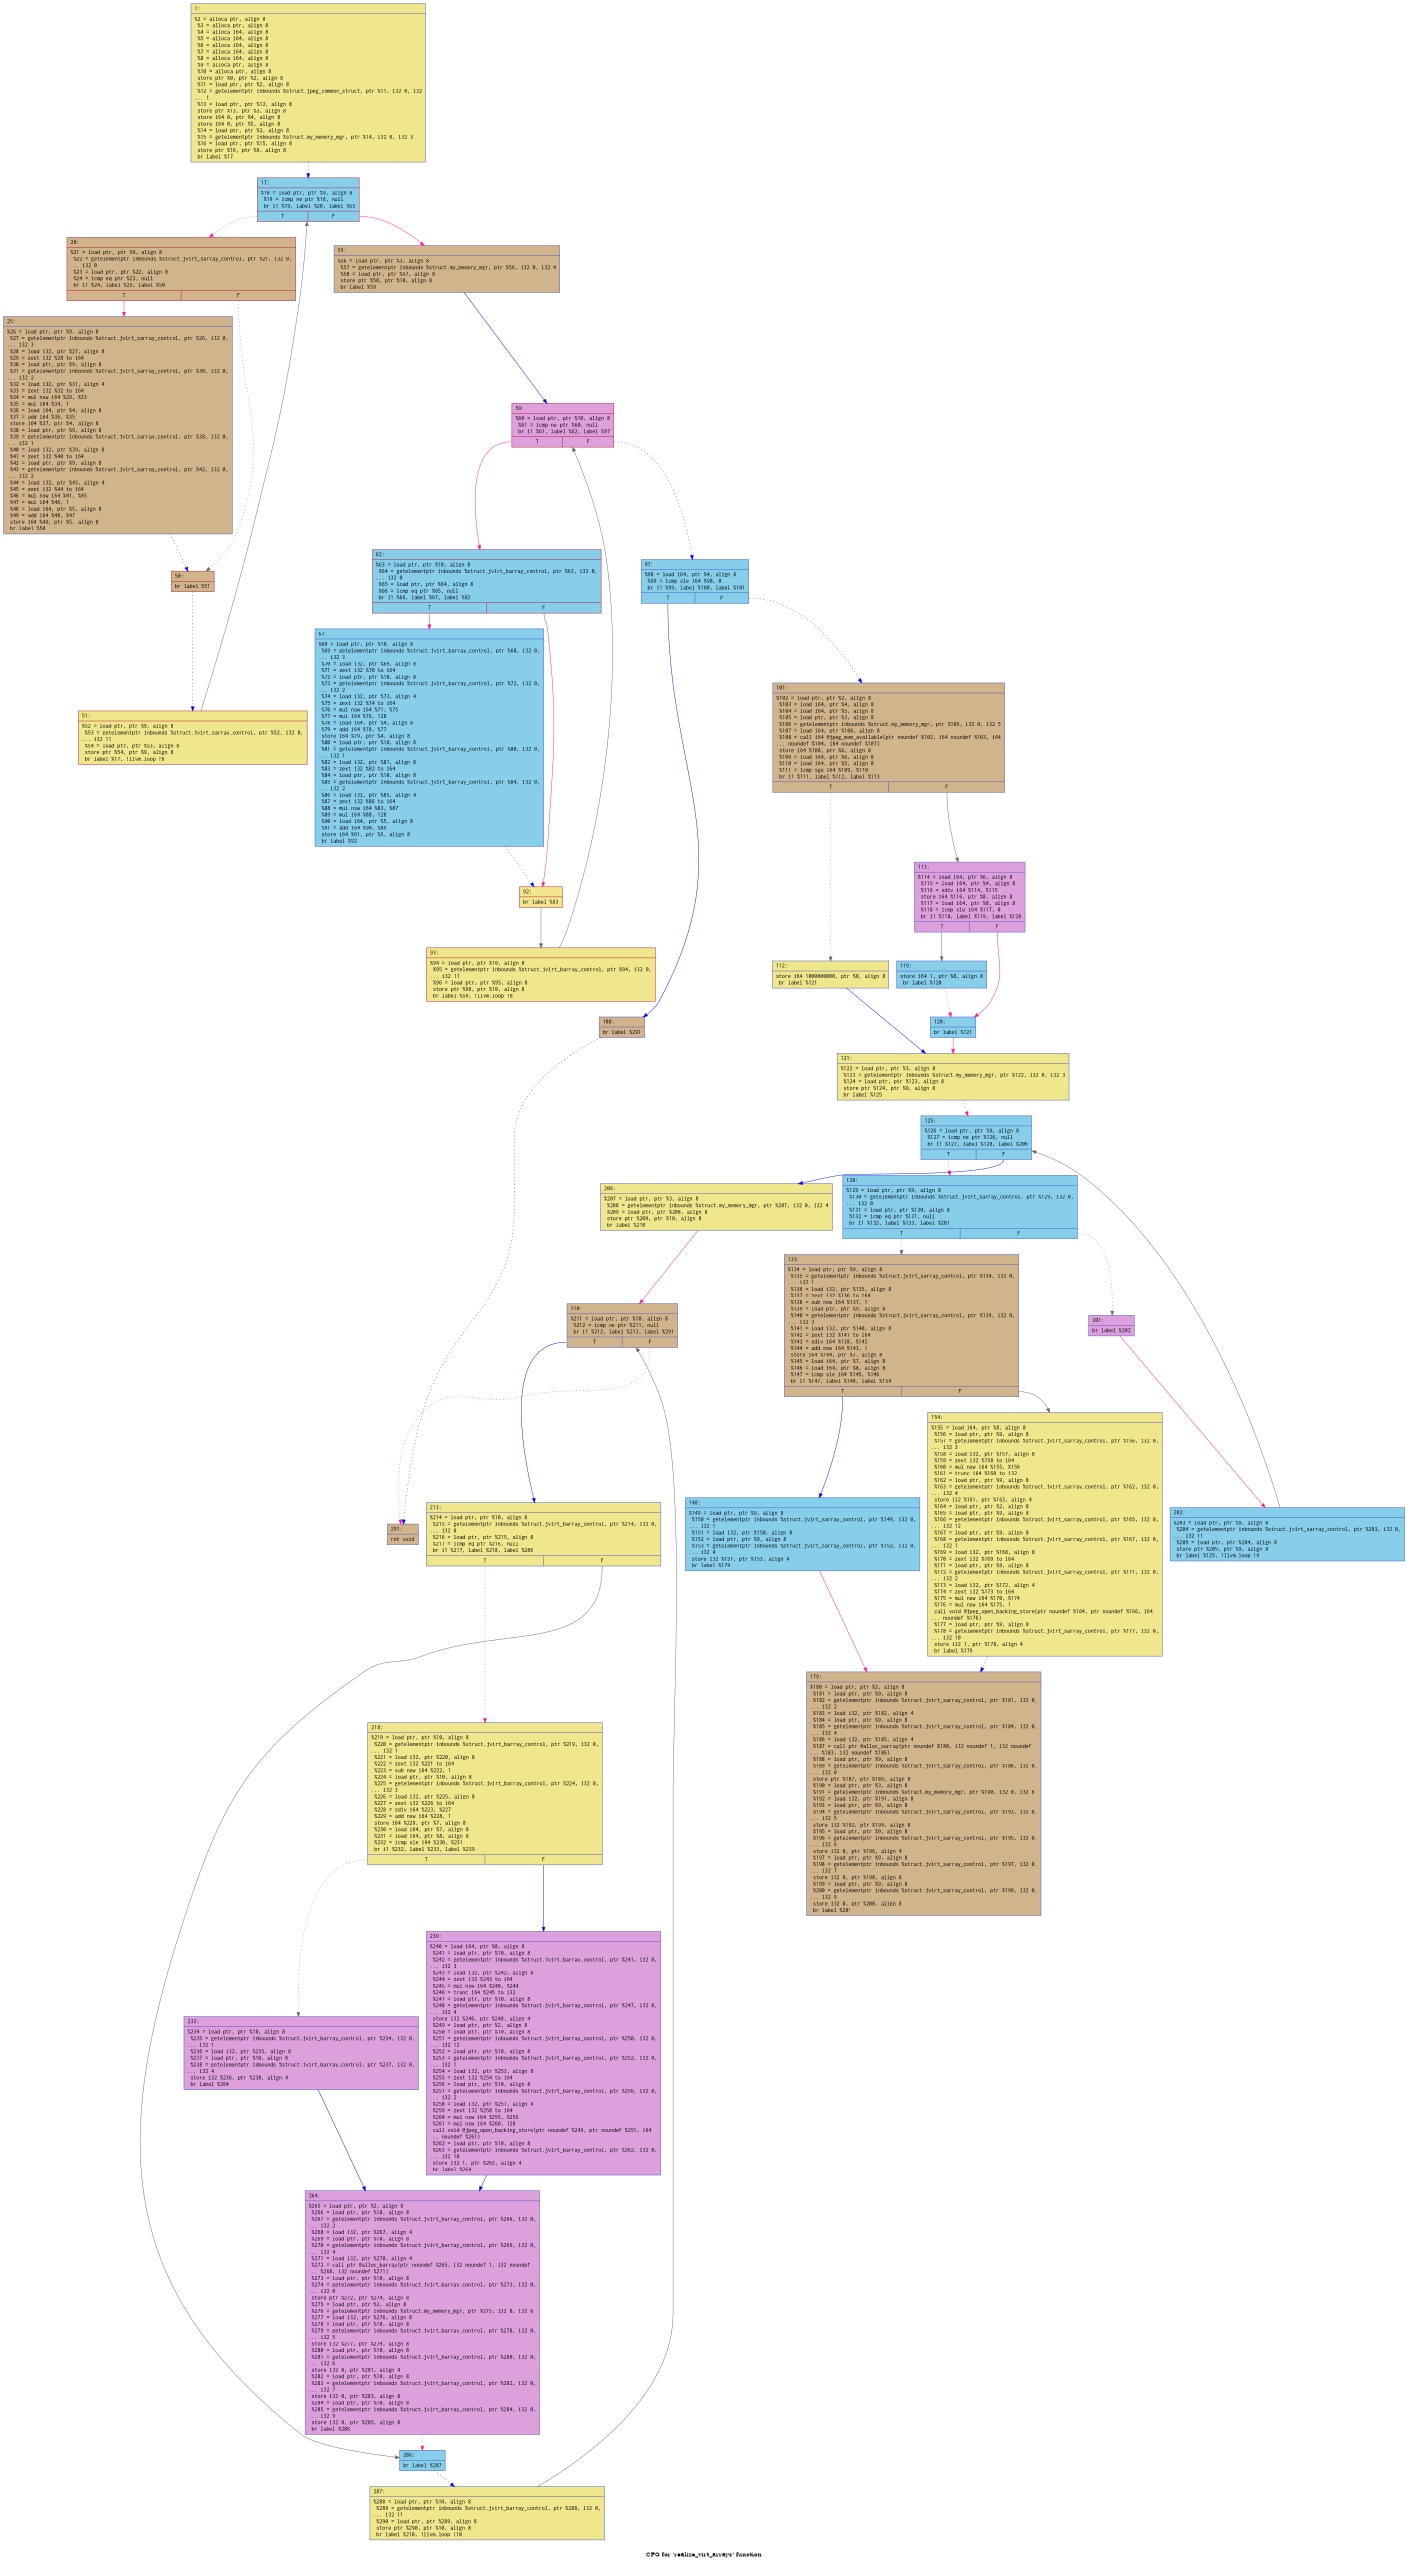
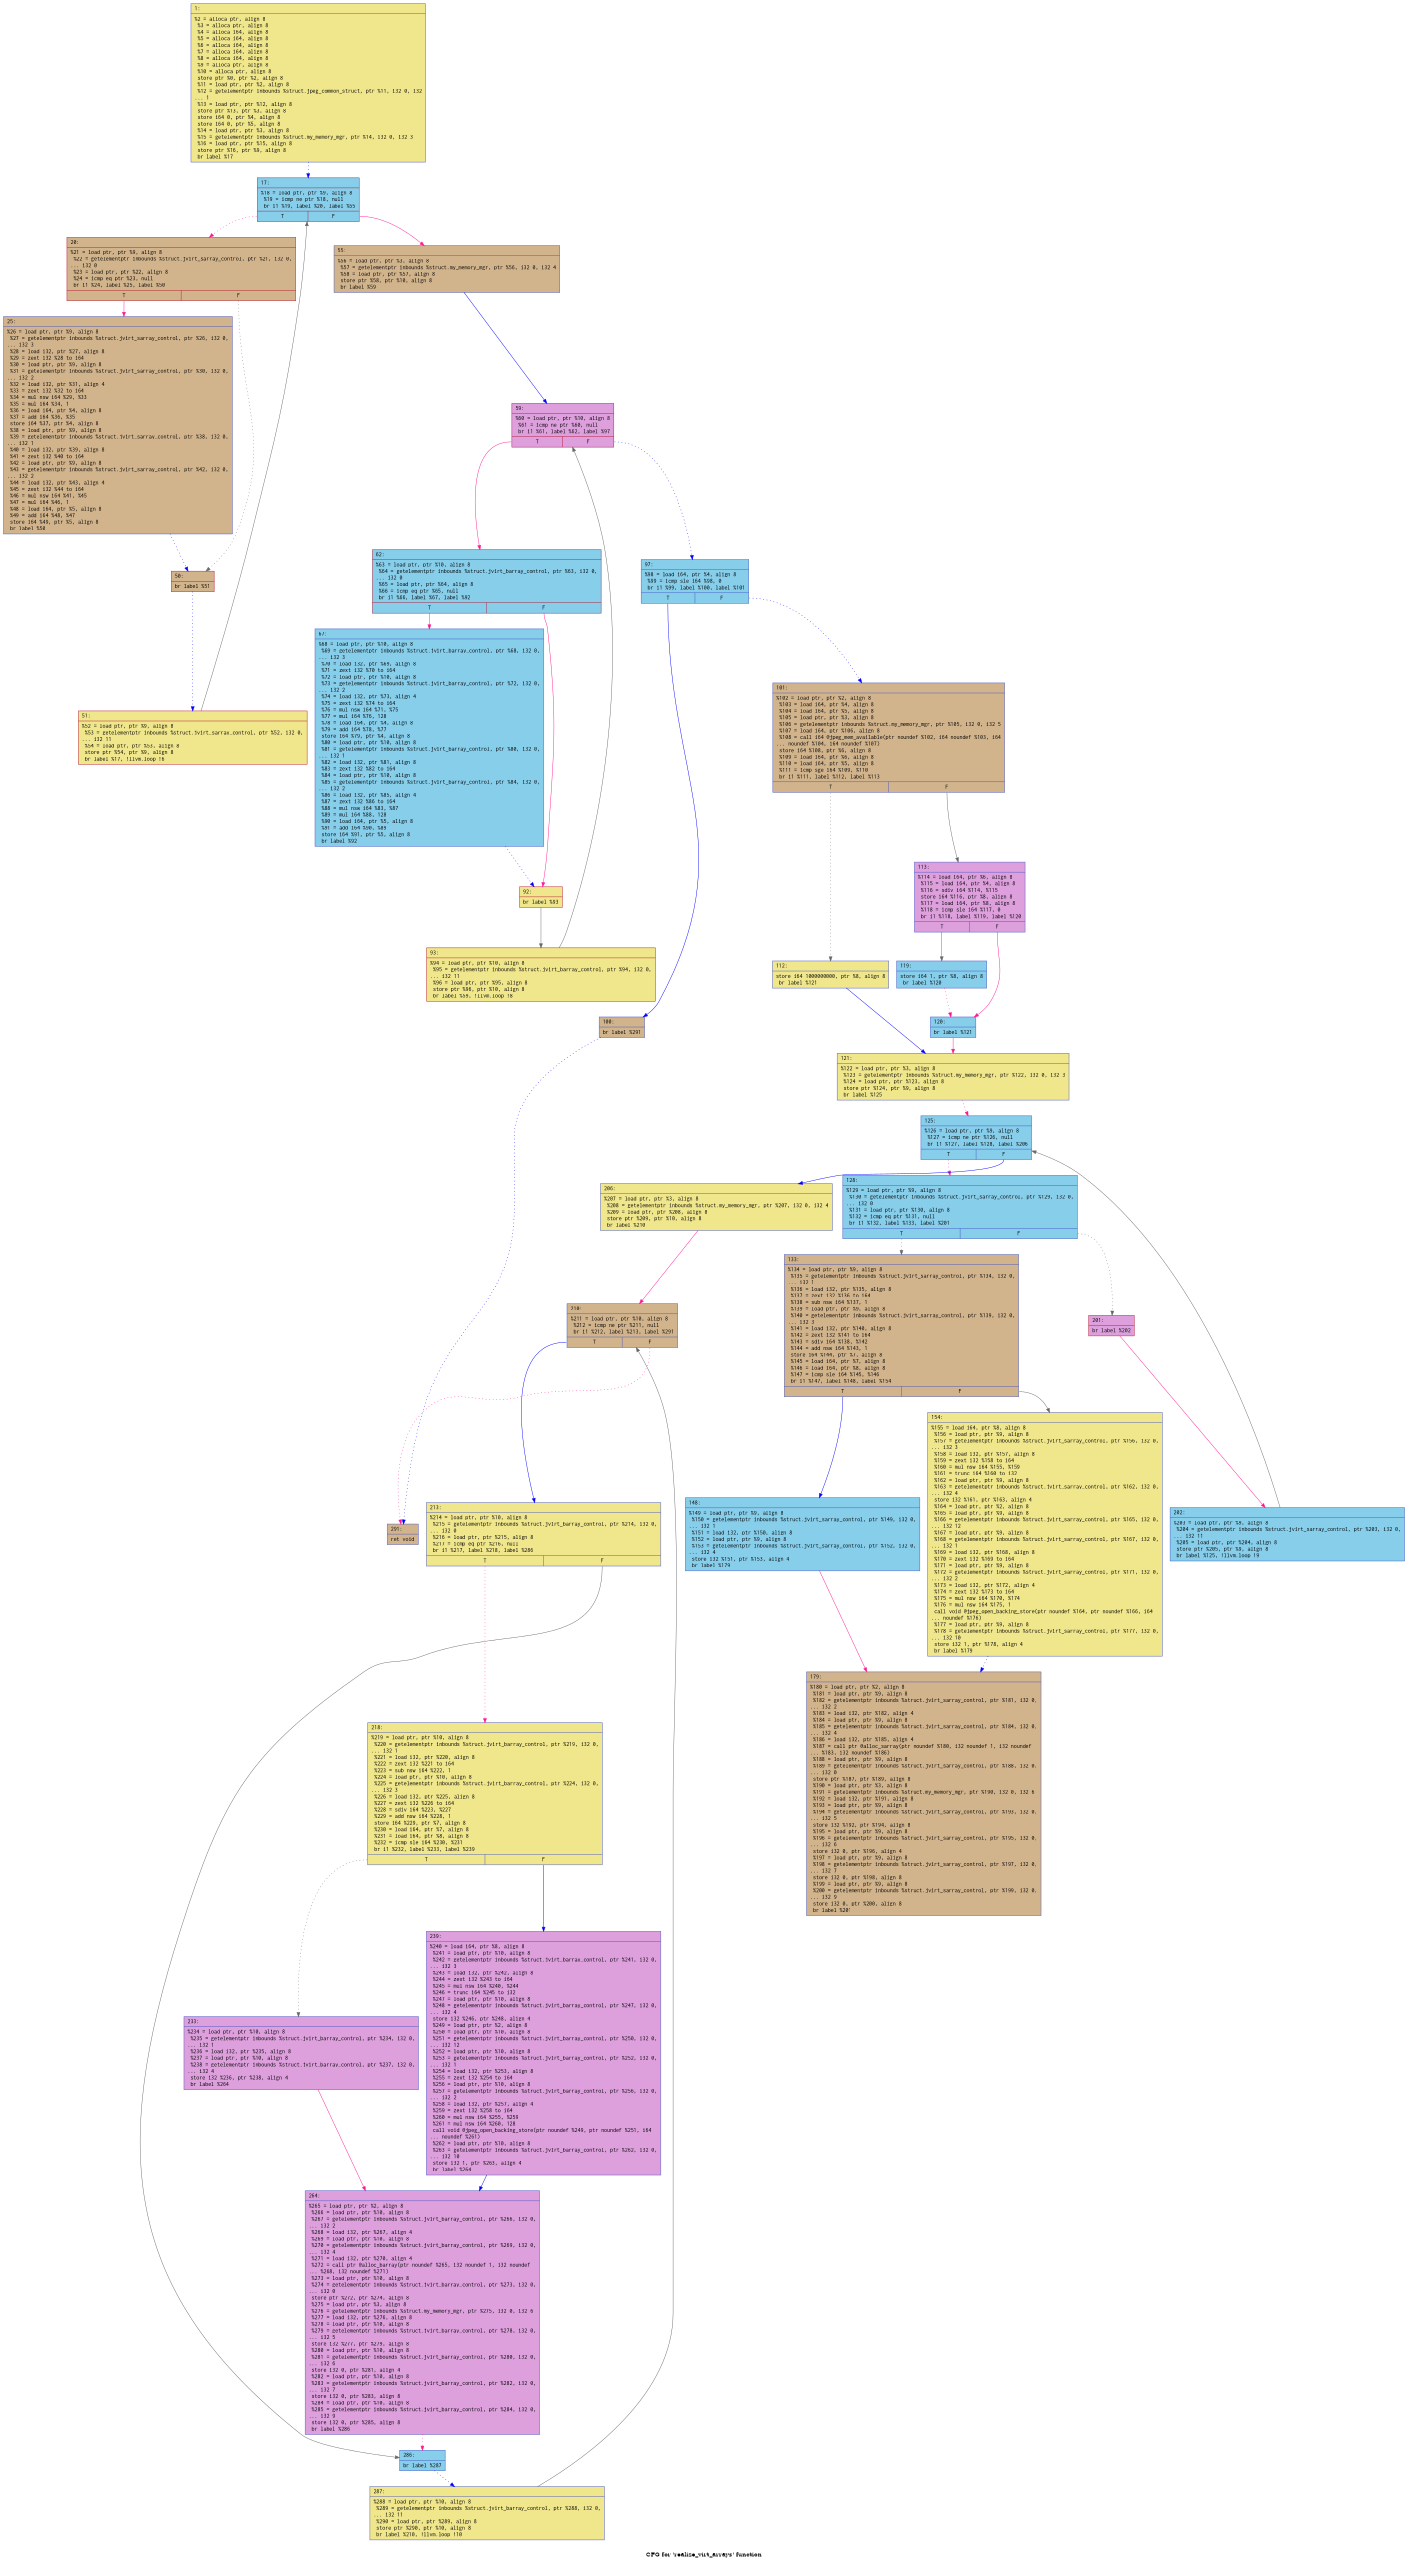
(1111, 1326) -> (1111, 1326)
(341, 2138) -> (341, 2138)
